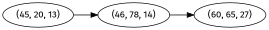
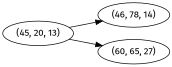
(178, 15) -> (82, 42)
